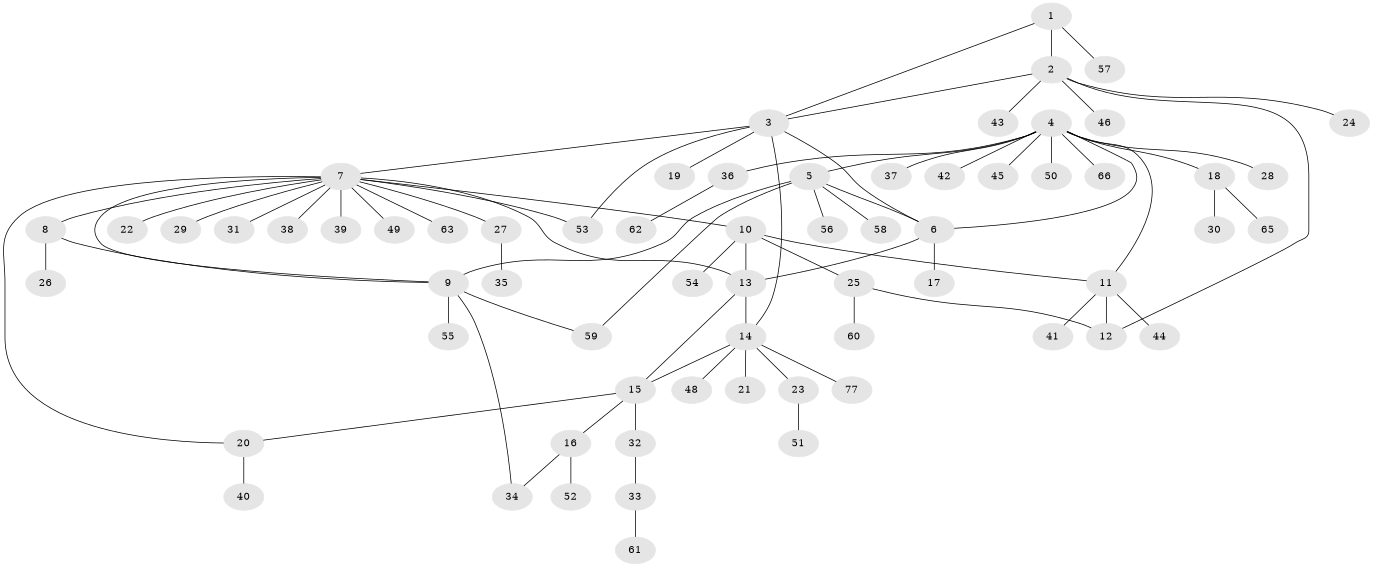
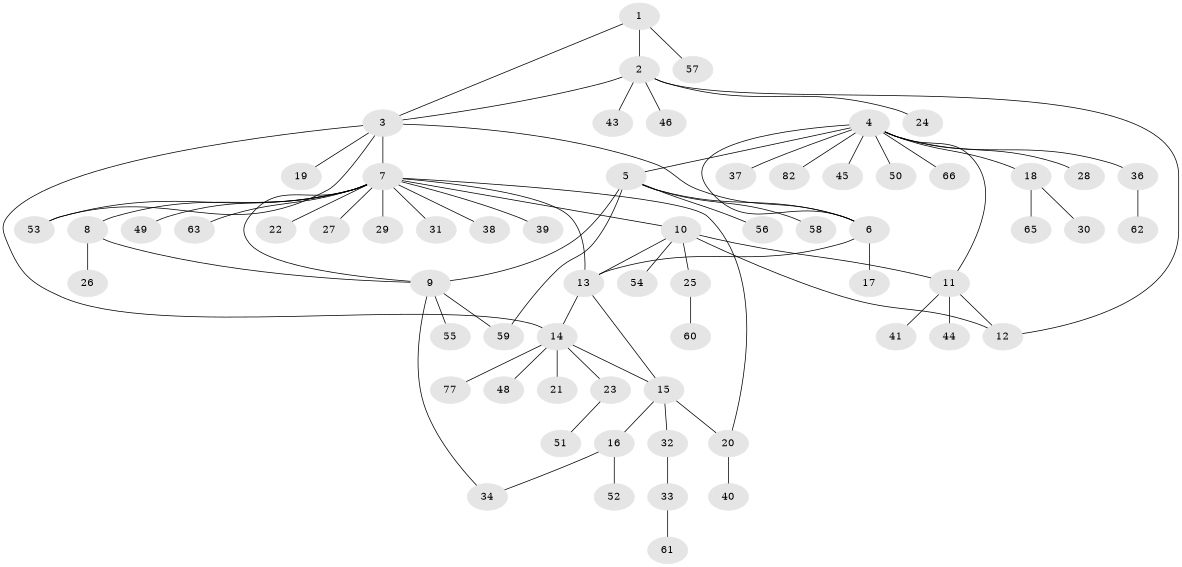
(945, 177) -> (789, 177)
(502, 283) -> none
(982, 306) -> (839, 295)
